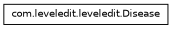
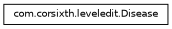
(86, 14) -> (86, 14)
